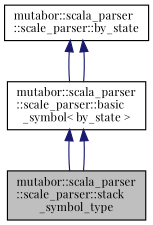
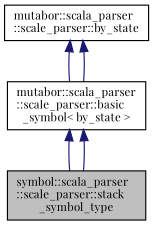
(77, 195) -> (77, 195)
